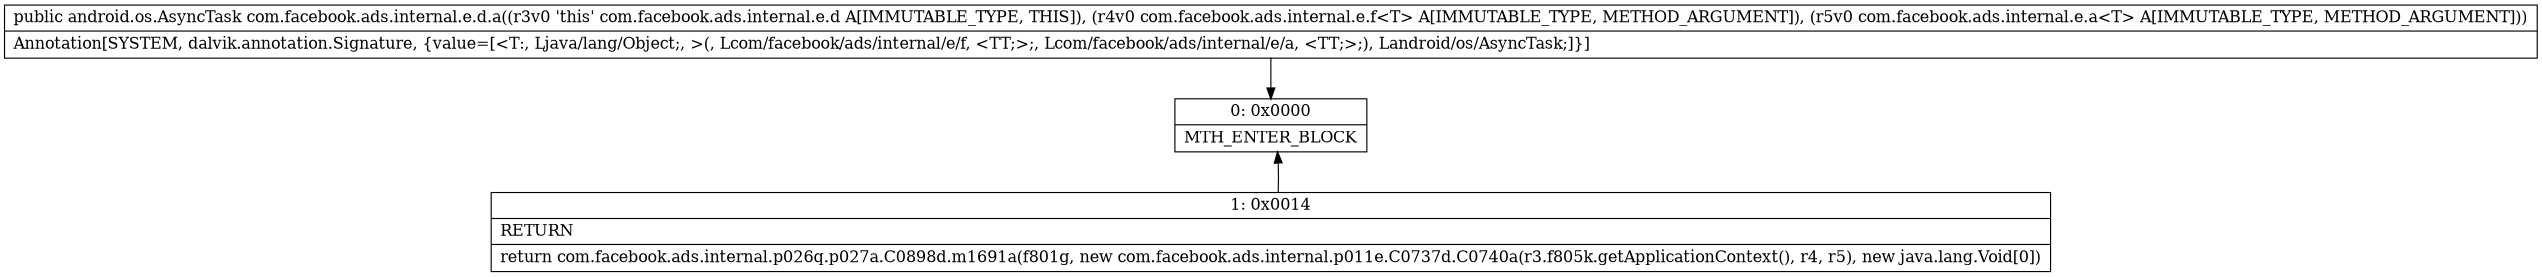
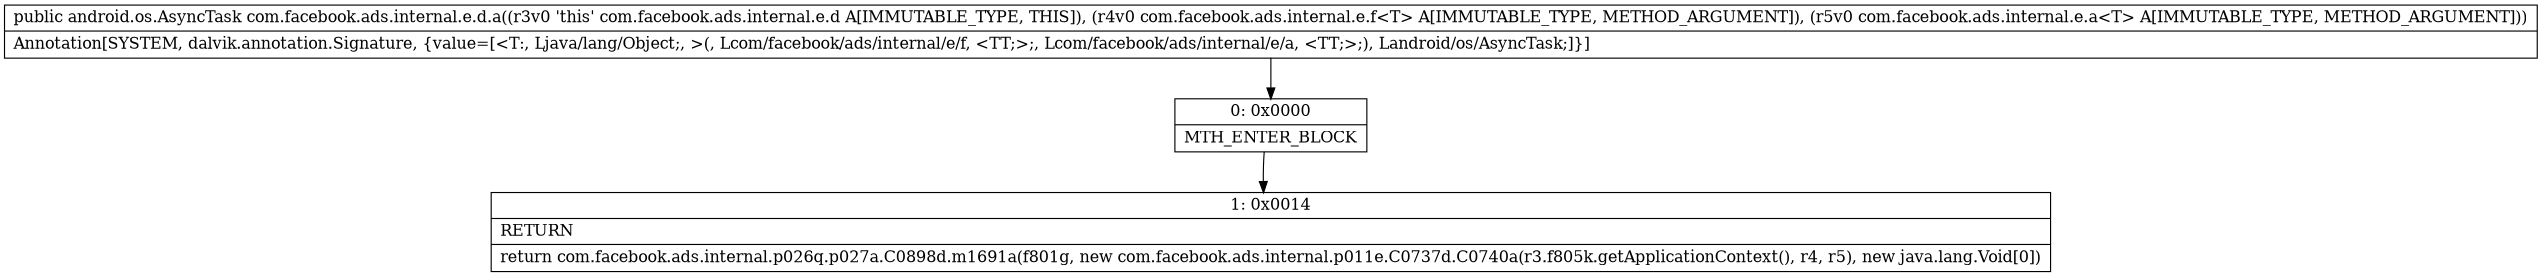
(1278, 178) -> (1263, 167)
